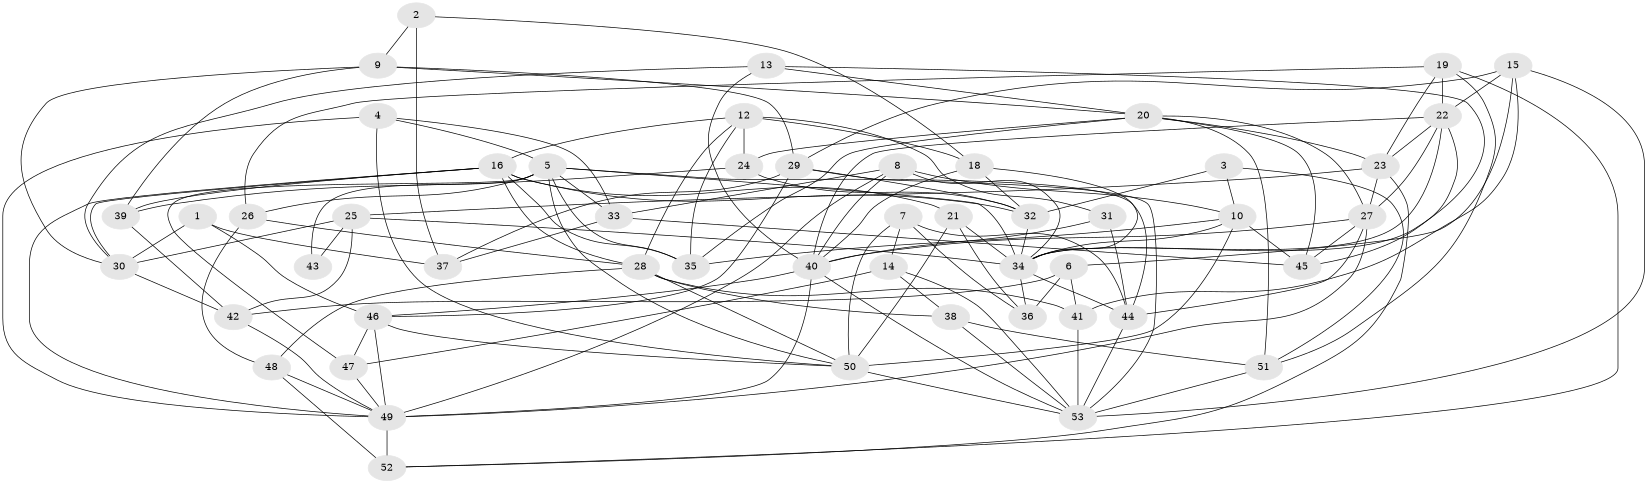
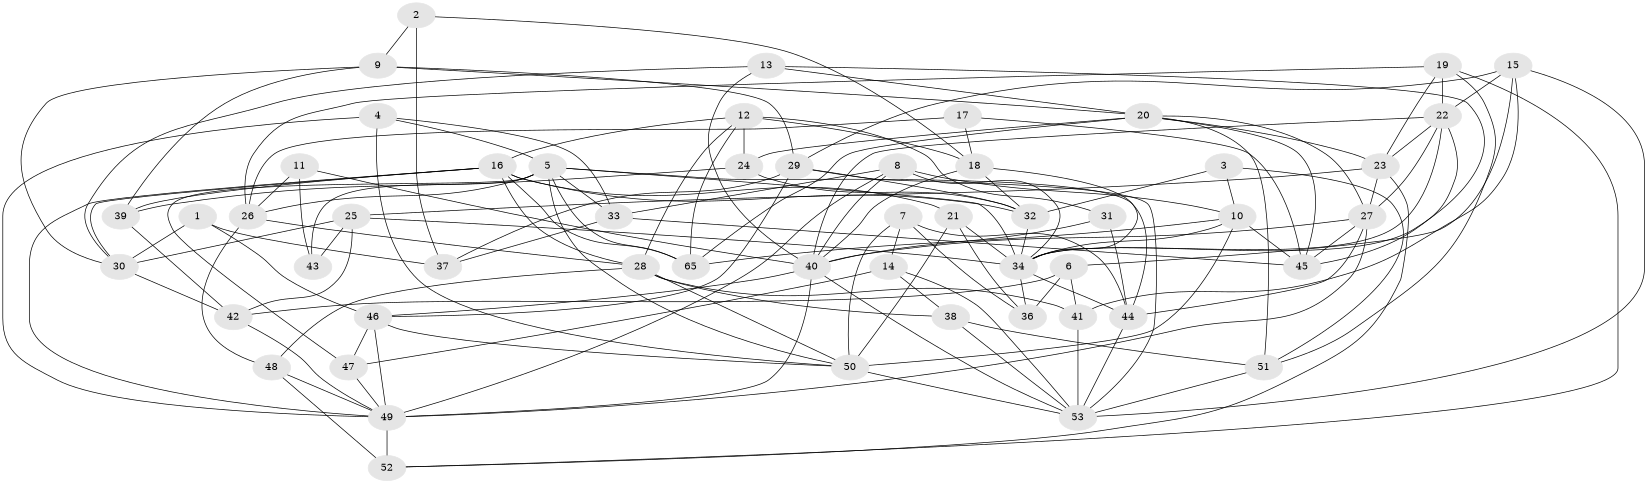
none -> (963, 116)
none -> (300, 166)
(691, 267) -> (691, 267)
